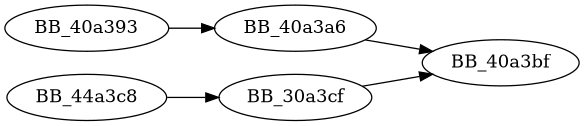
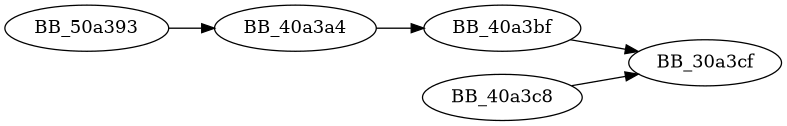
(87, 28) -> (87, 28)
(295, 28) -> (295, 28)
(391, 81) -> (598, 44)
(87, 97) -> (502, 97)
